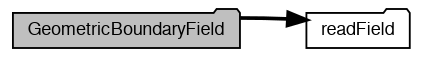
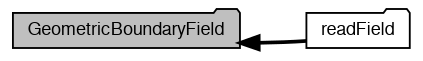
(264, 18) -> (283, 42)
